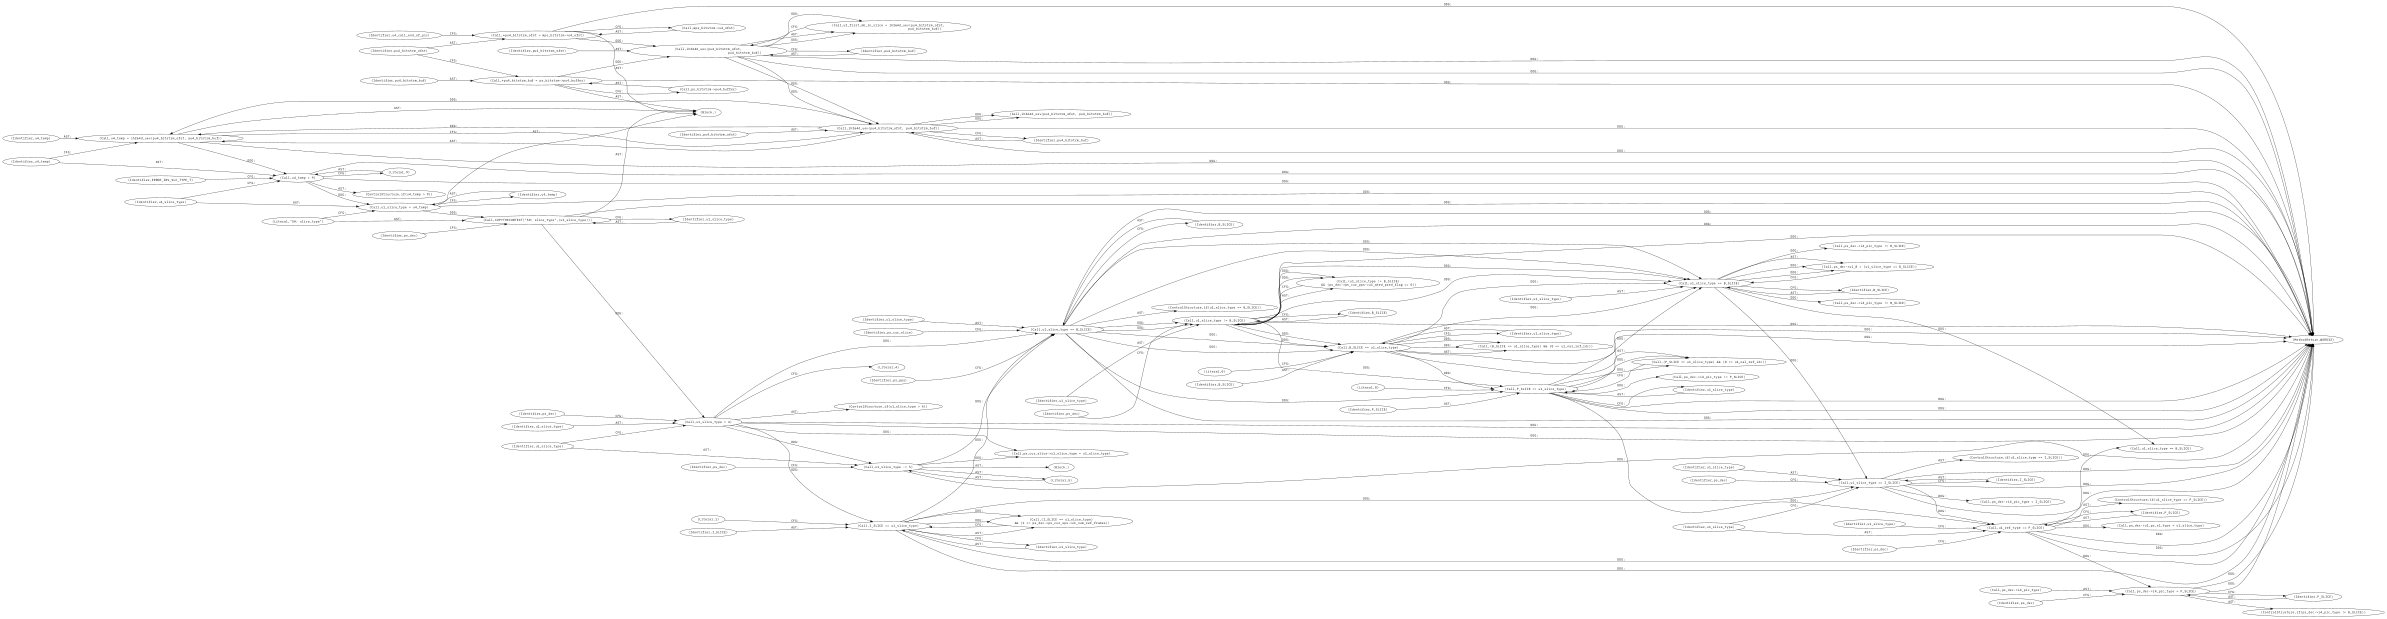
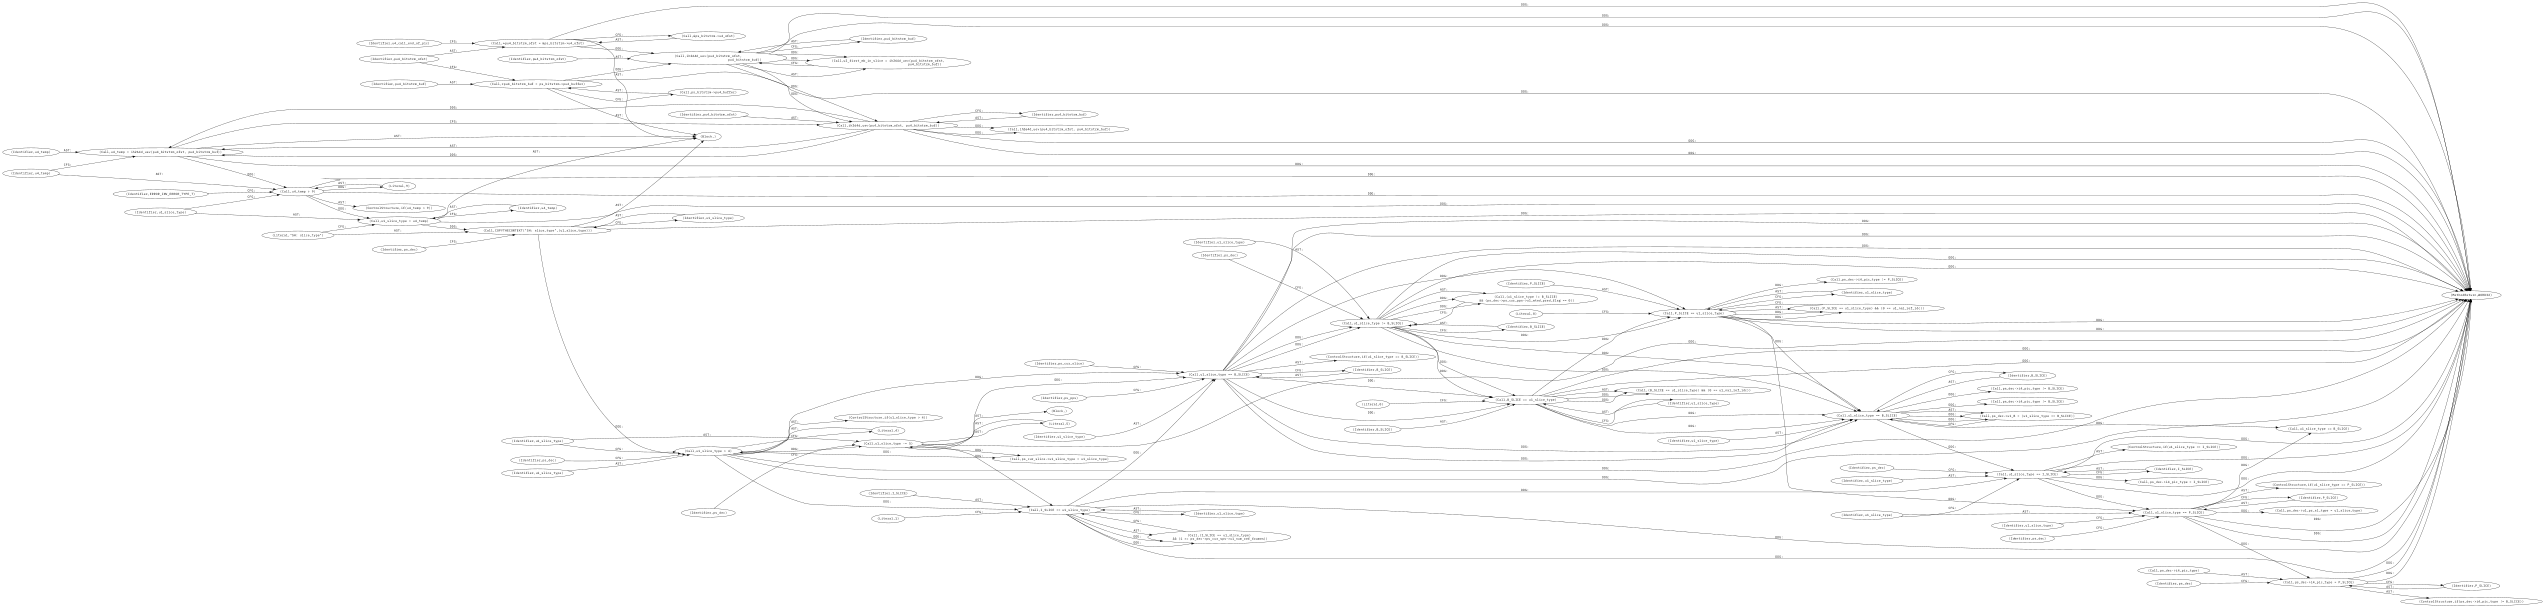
(343, 173) -> (343, 187)
(161, 180) -> (161, 194)
none -> (804, 430)
none -> (990, 466)
(2016, 528) -> (2174, 513)
